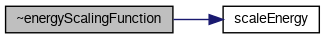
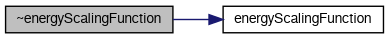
(271, 20) -> (303, 20)
